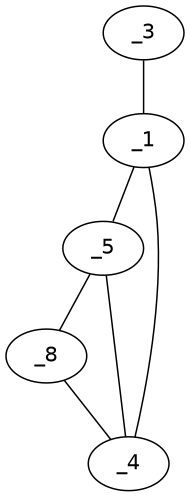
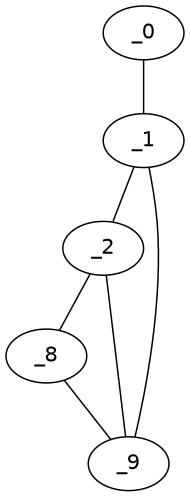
(144, 33) -> (144, 33)
(103, 248) -> (103, 248)
(129, 464) -> (129, 464)
